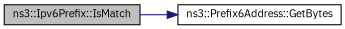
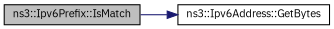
(260, 15) -> (254, 15)
